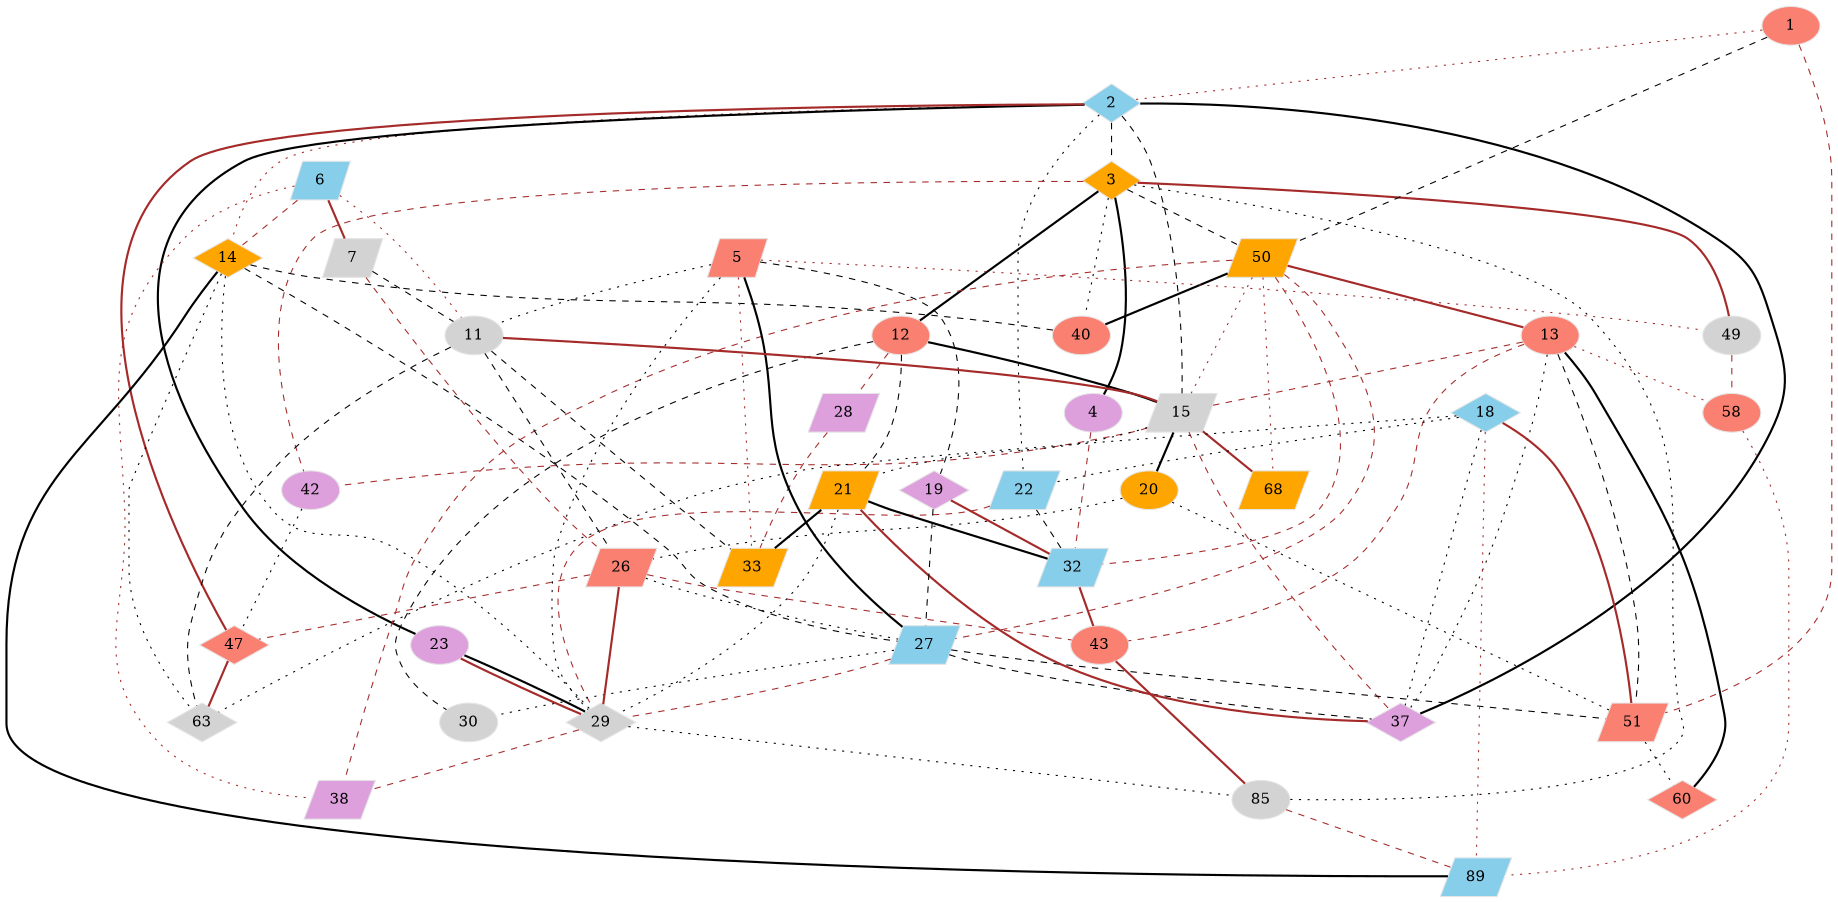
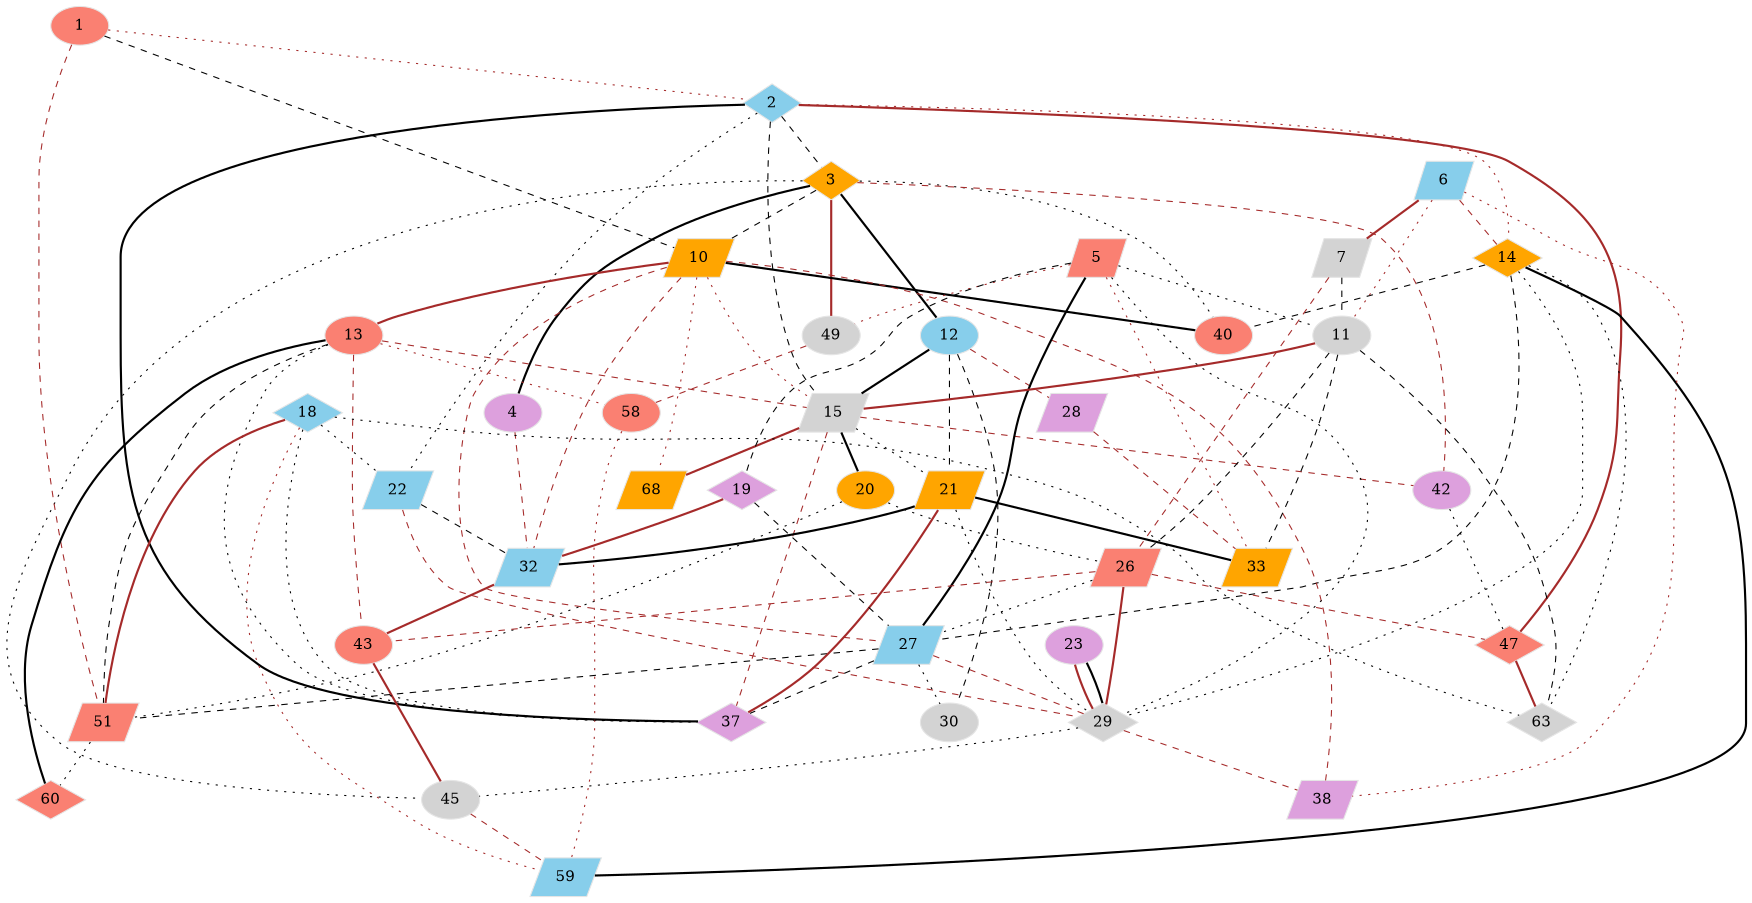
(284, 151) -> none
(1262, 258) -> (699, 258)
(901, 335) -> (949, 335)
(1261, 800) -> (451, 800)
(1476, 877) -> (566, 877)
